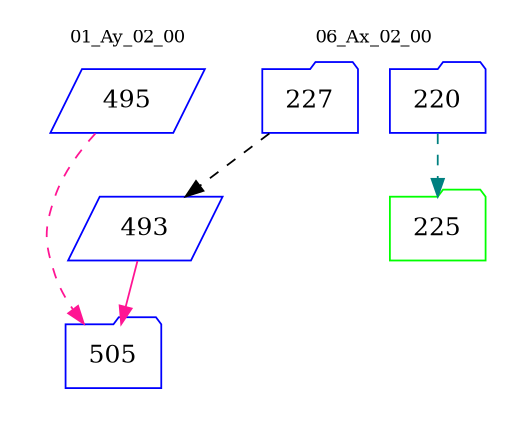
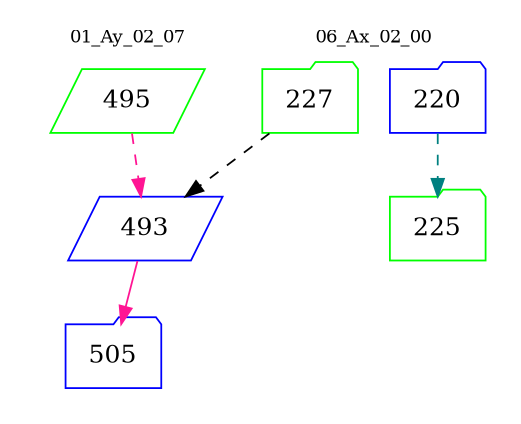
(128, 38) -> (128, 38)
(128, 101) -> (128, 101)
(310, 101) -> (310, 101)
(49, 218) -> (135, 156)
